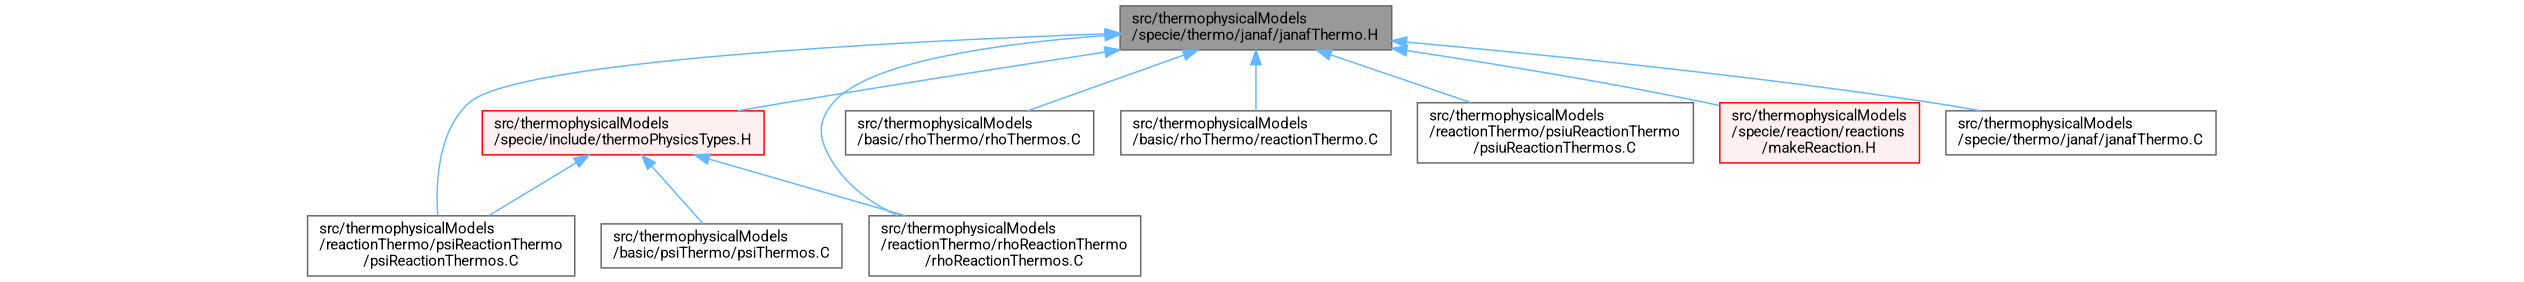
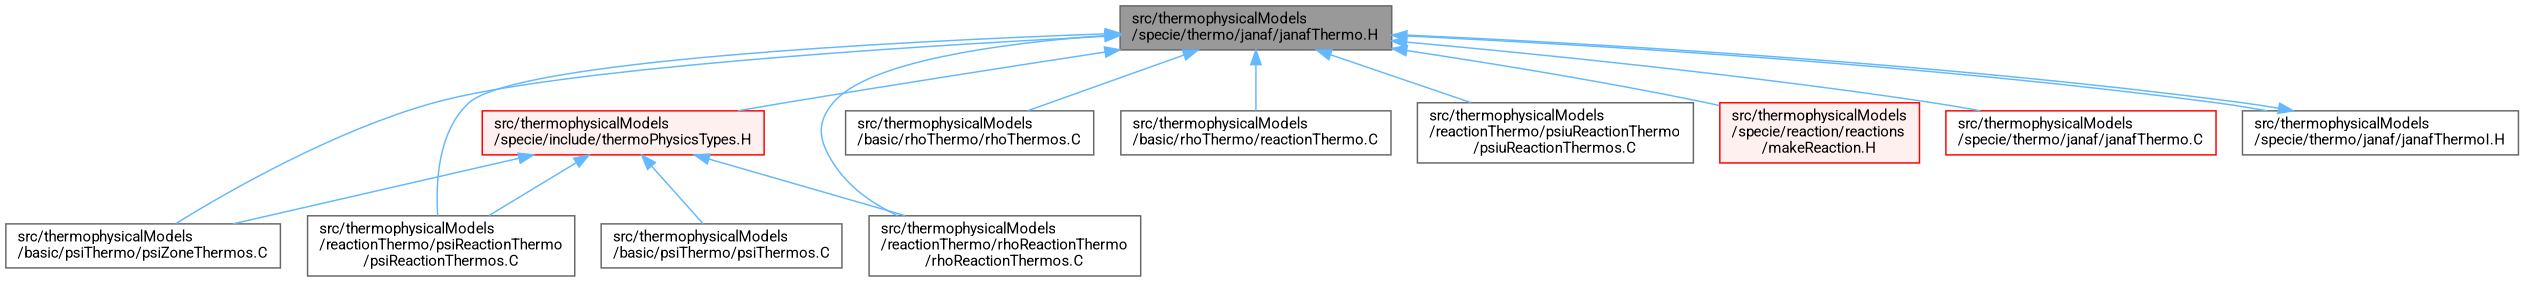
(2081, 133) -> (2081, 133)
none -> (2380, 133)
none -> (143, 246)
